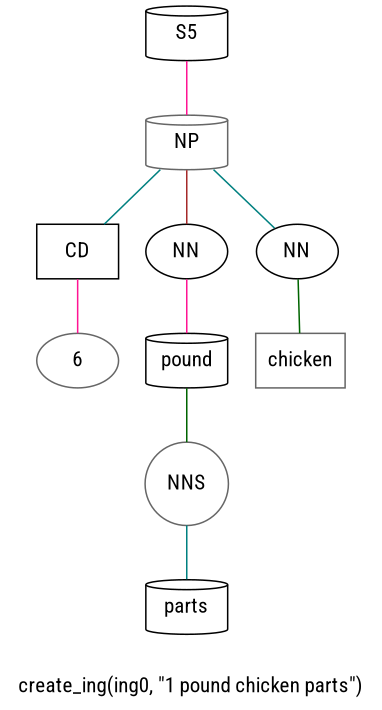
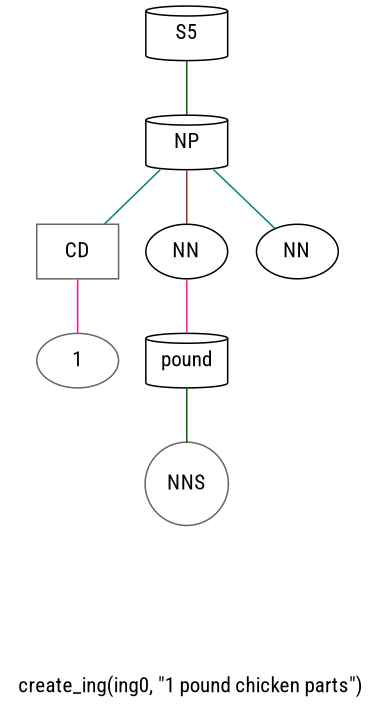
(187, 88) -> (187, 88)
(187, 142) -> (187, 142)
(78, 252) -> (78, 252)
(78, 361) -> (78, 361)
(300, 361) -> none
(187, 607) -> none
